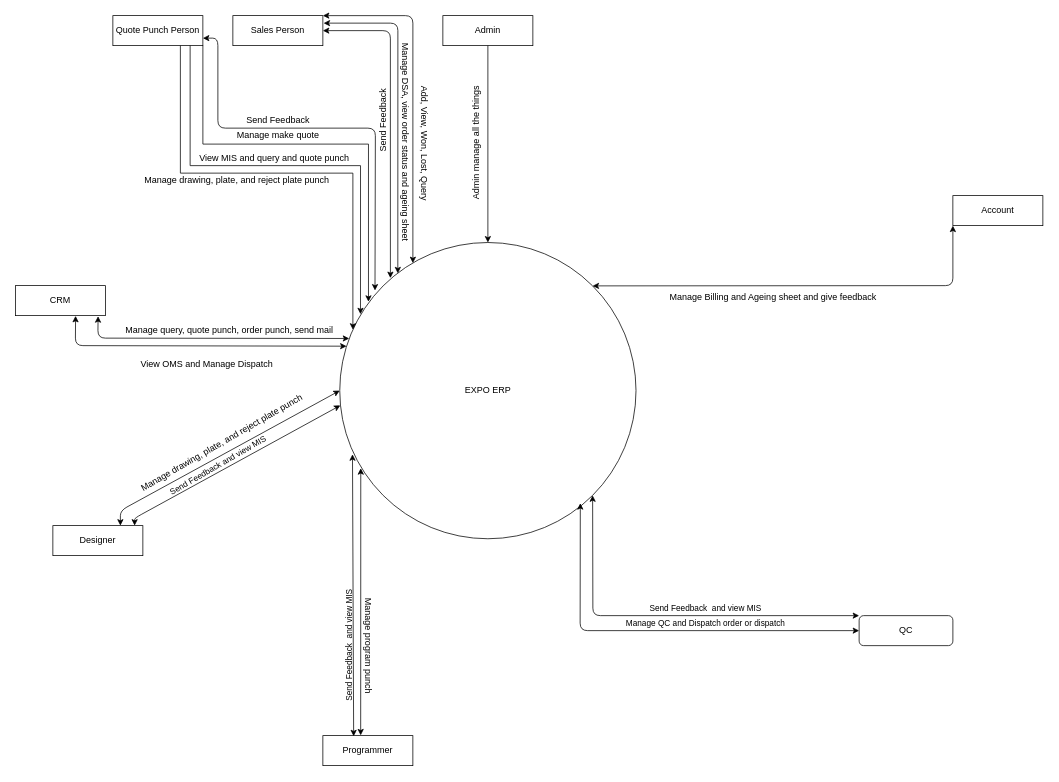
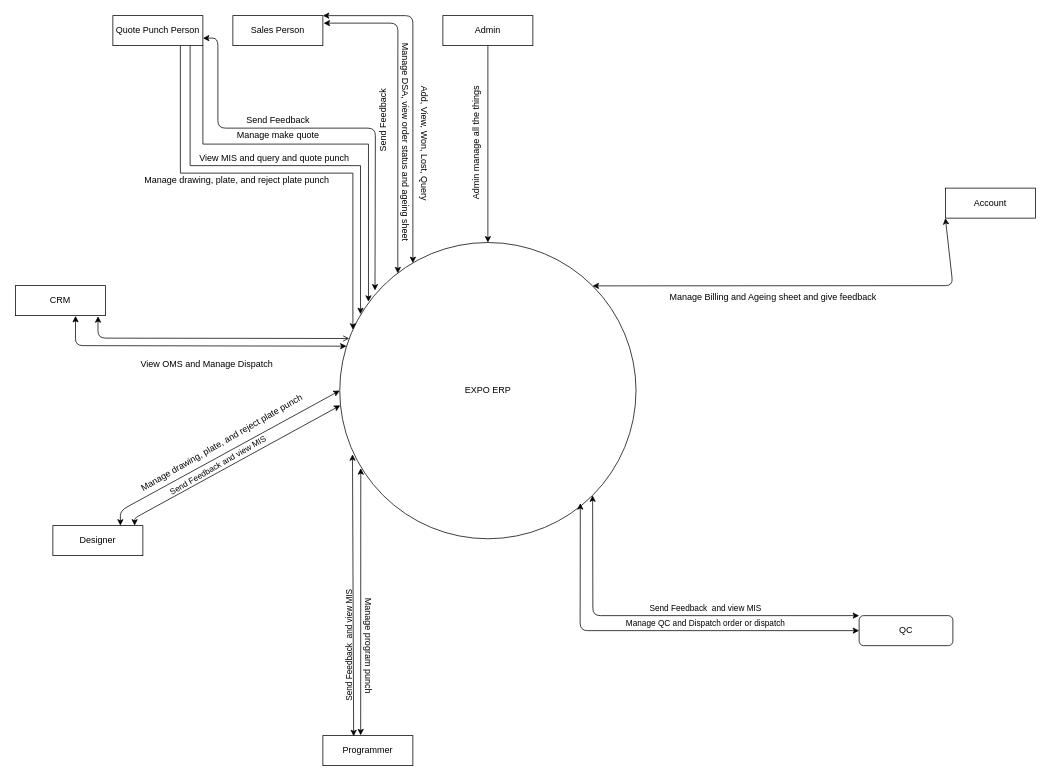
(390, 123) -> none
(998, 210) -> (990, 203)
(229, 330) -> none
(342, 338) -> (344, 338)
